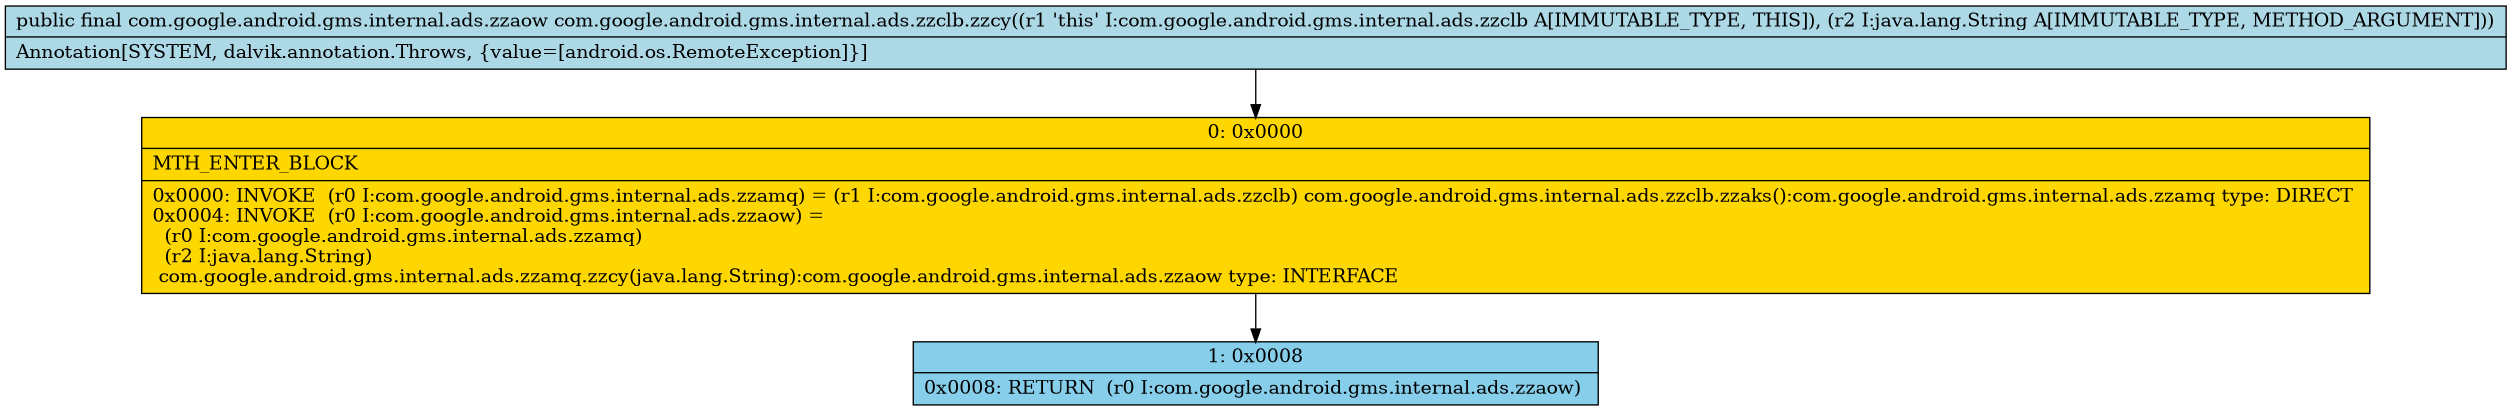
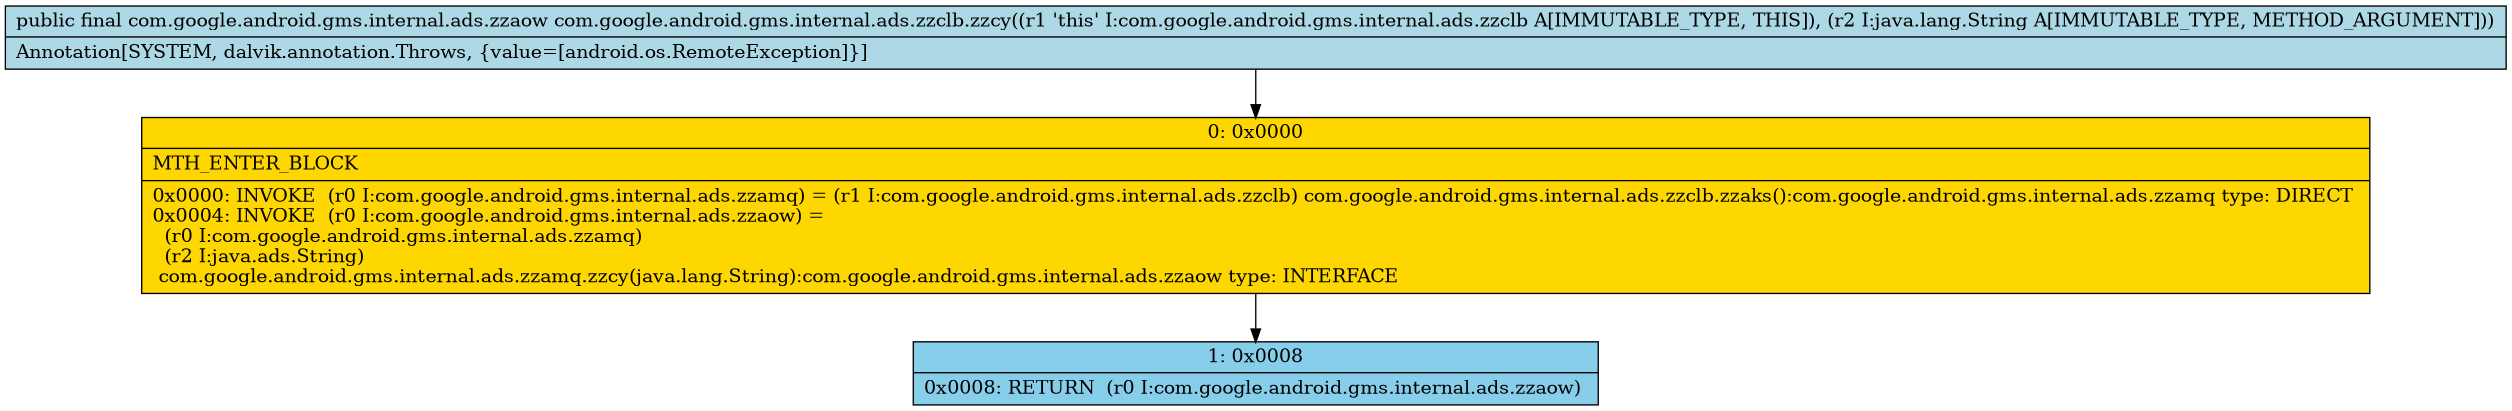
(263, 257) -> (259, 257)
